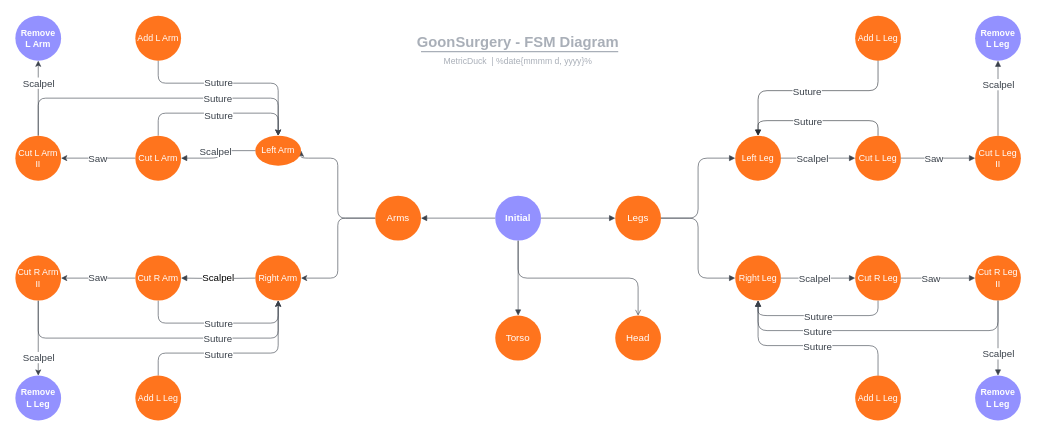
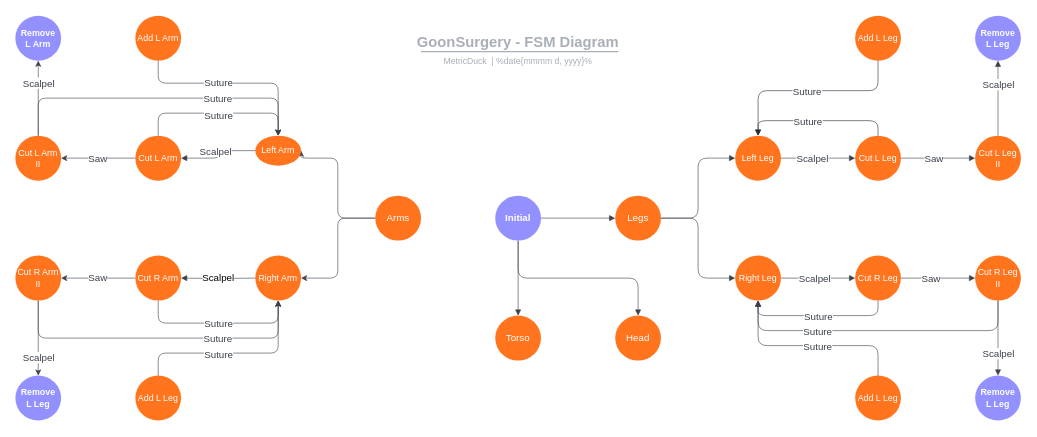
(428, 218) -> none
(638, 310) -> (638, 308)
